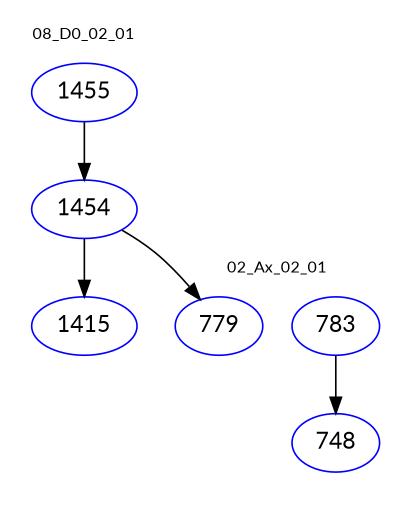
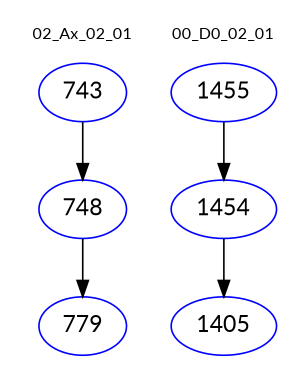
(84, 35) -> (224, 35)
(173, 269) -> (83, 260)
(84, 326) -> (224, 326)
(336, 326) -> (83, 92)
